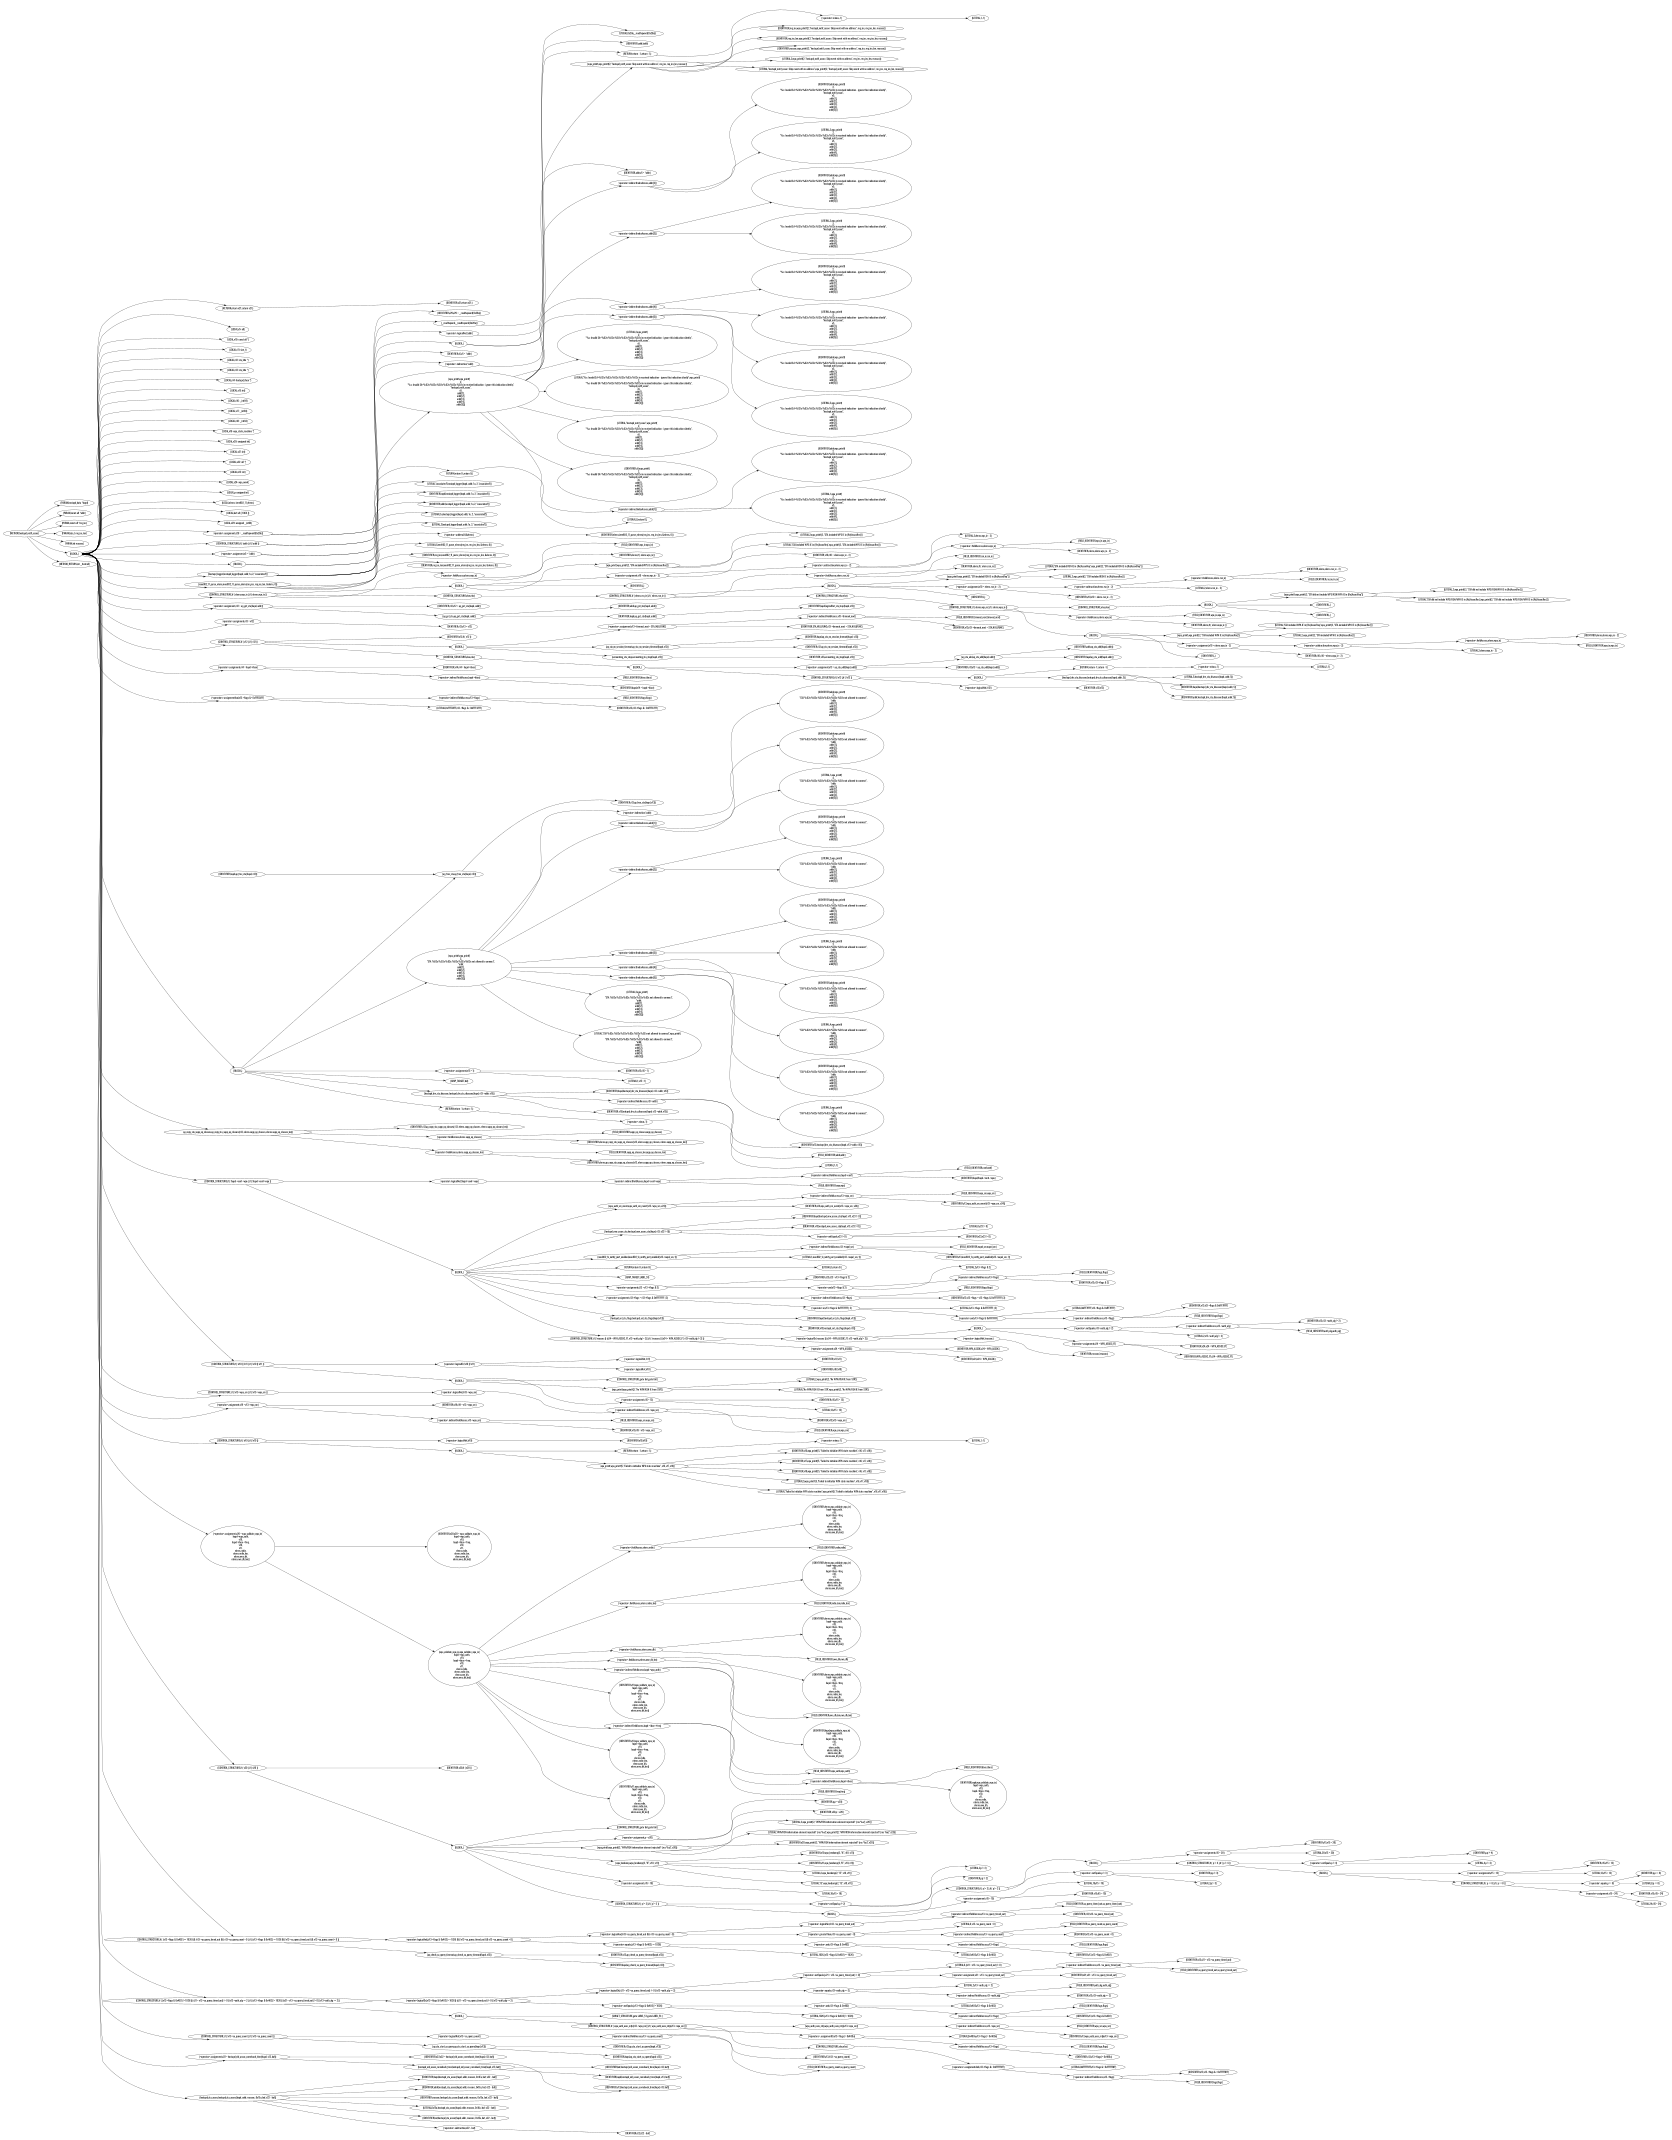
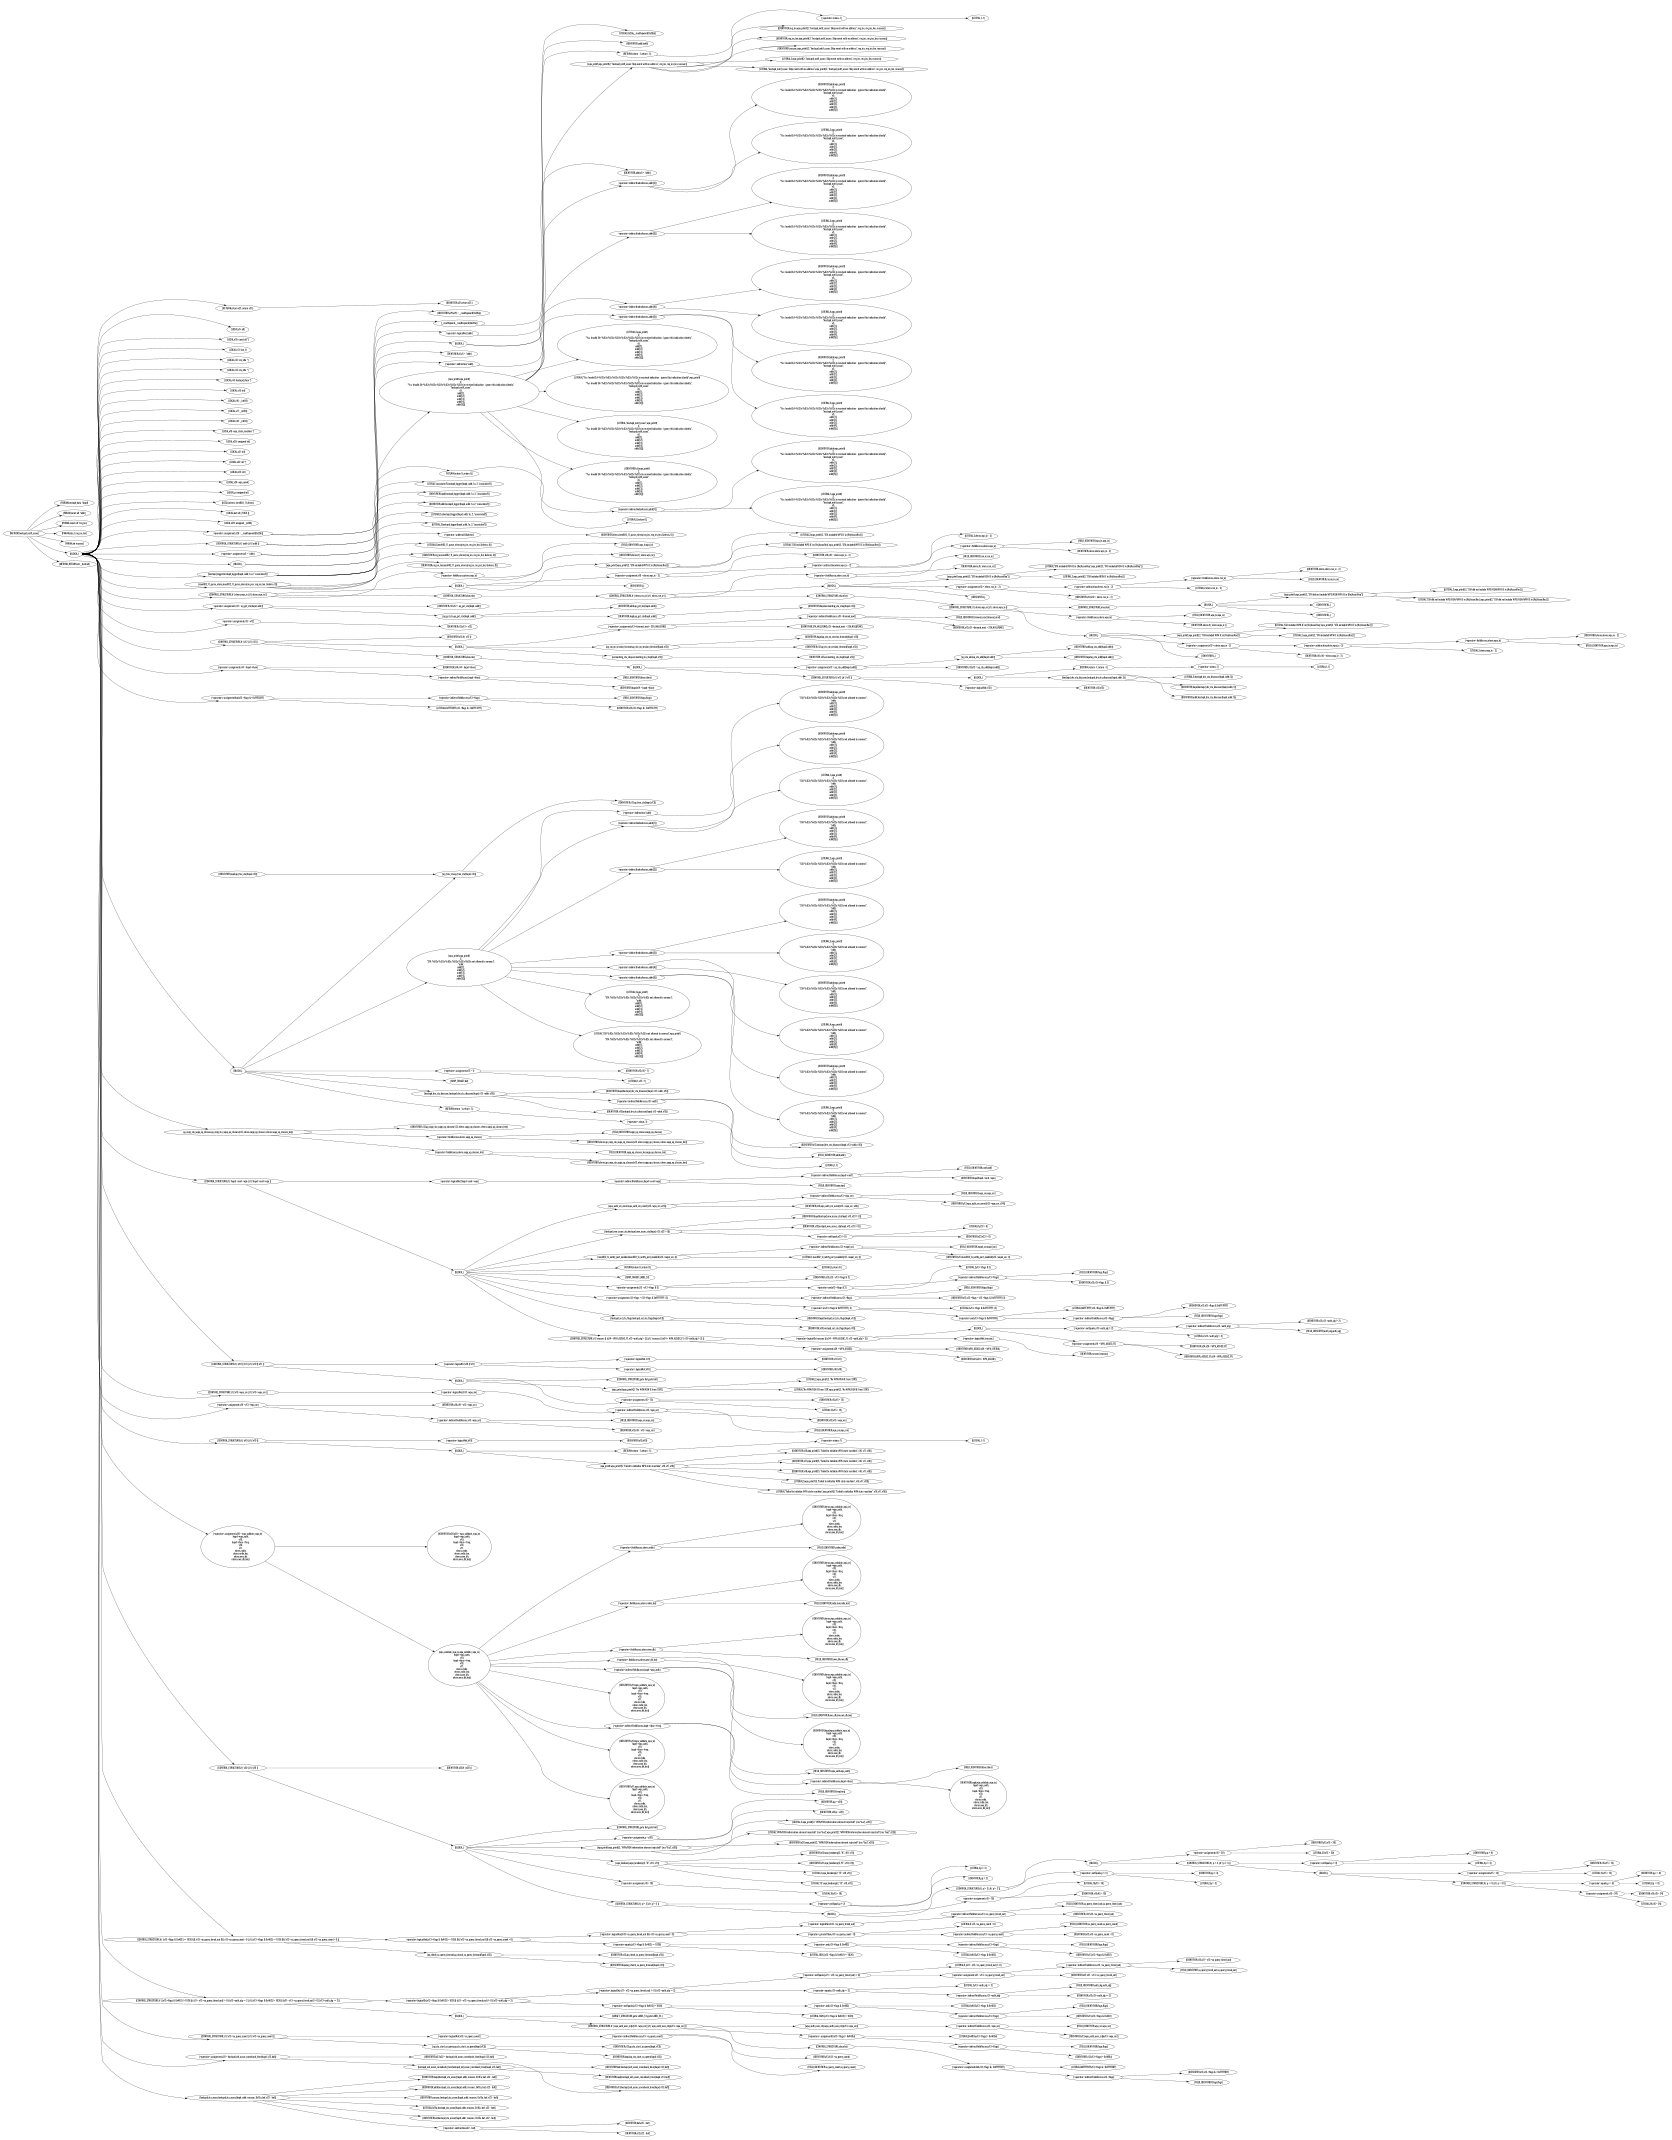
(832, 606) -> (832, 606)
(978, 1349) -> (978, 1349)
none -> (637, 2123)
